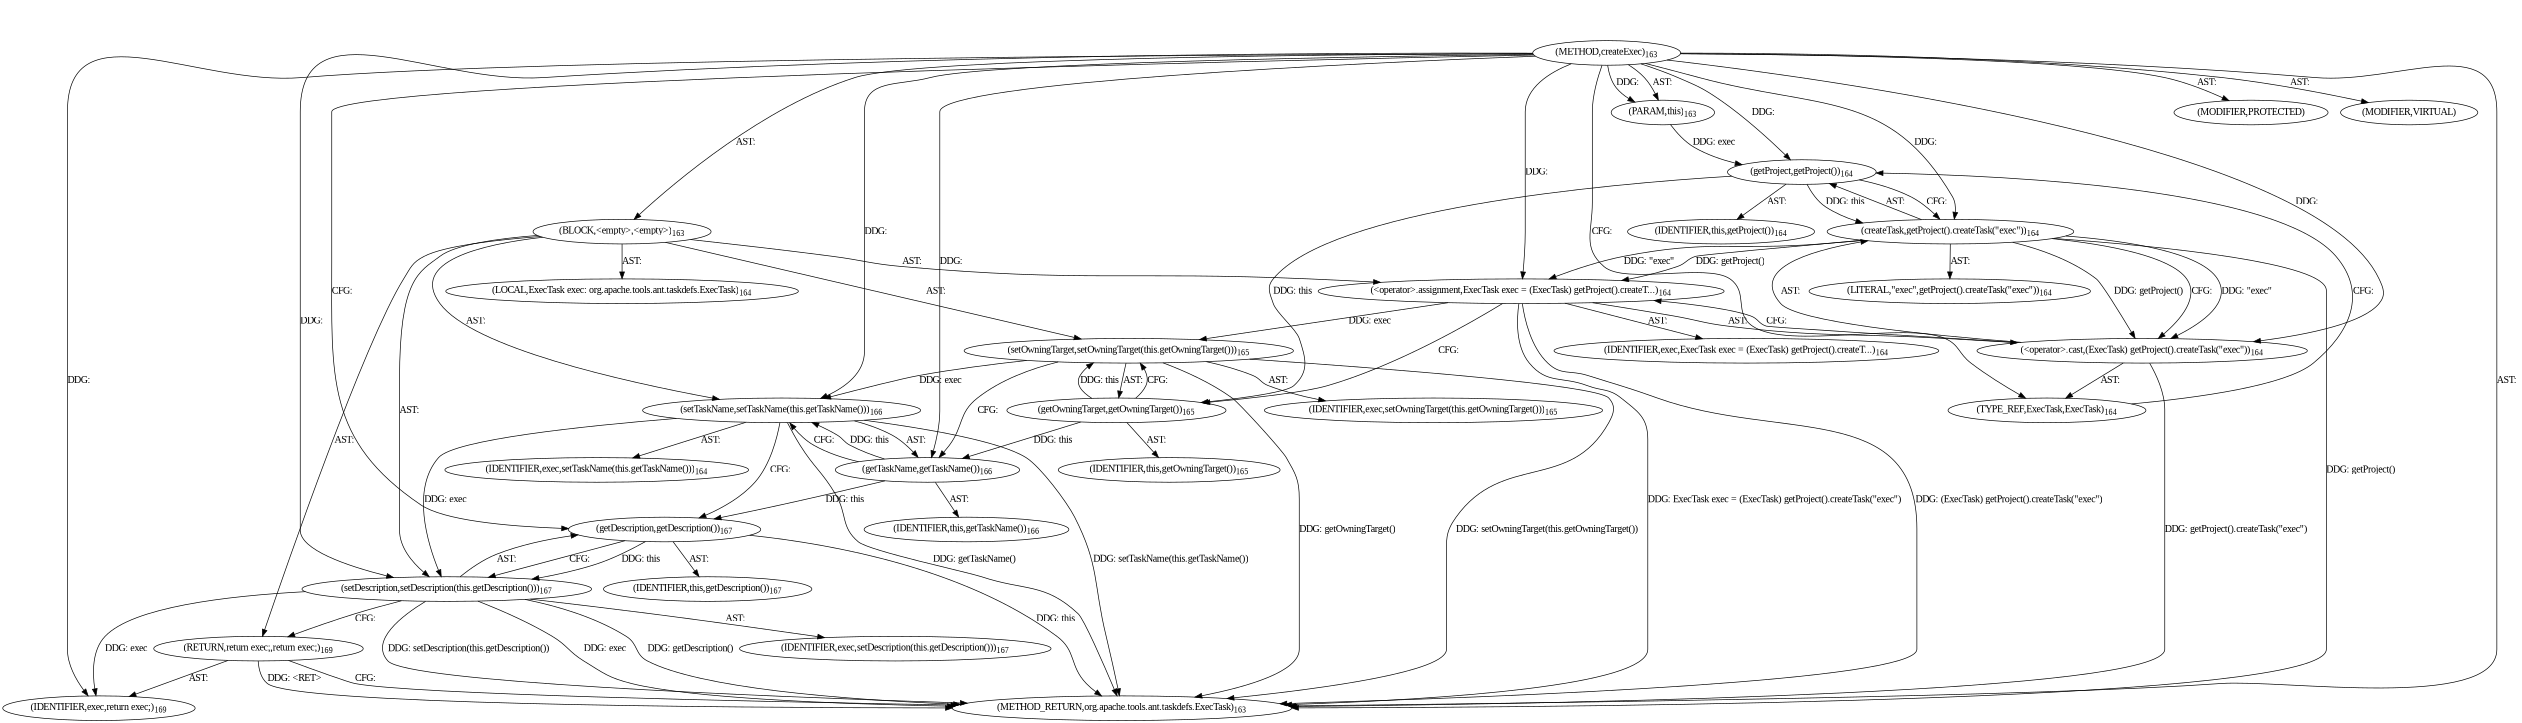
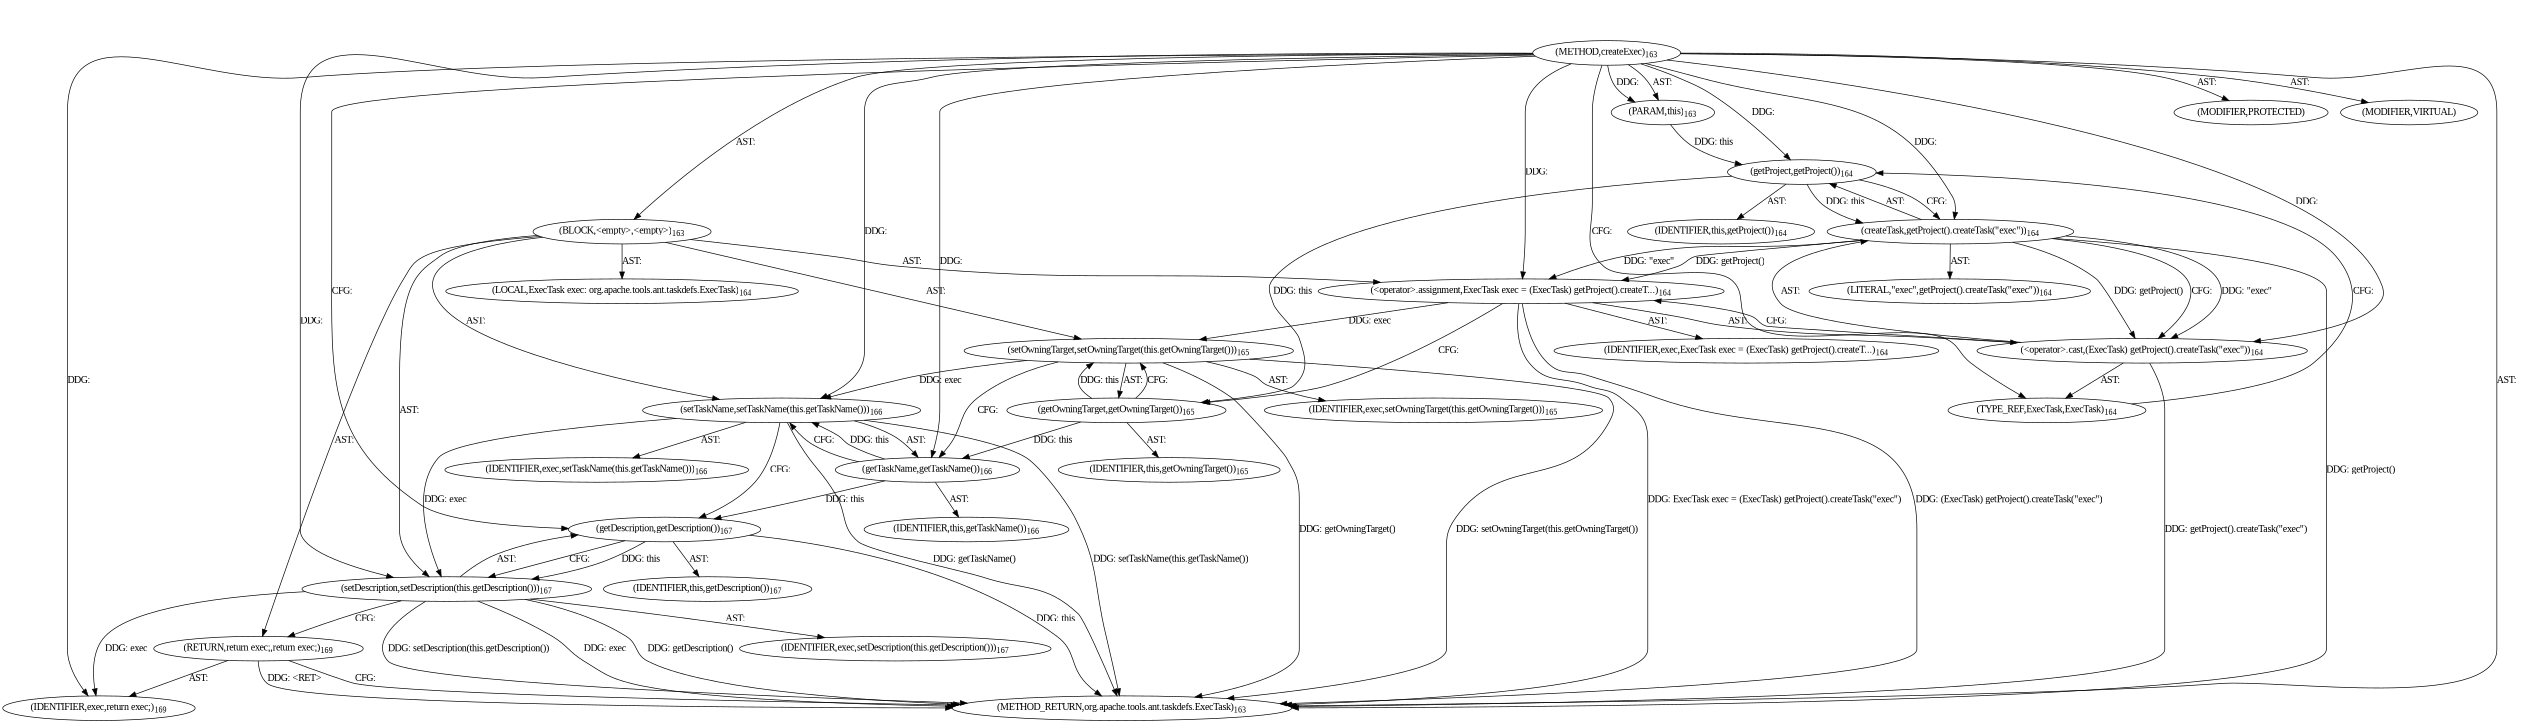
(1714, 142) -> (1714, 142)
(701, 469) -> (701, 469)
